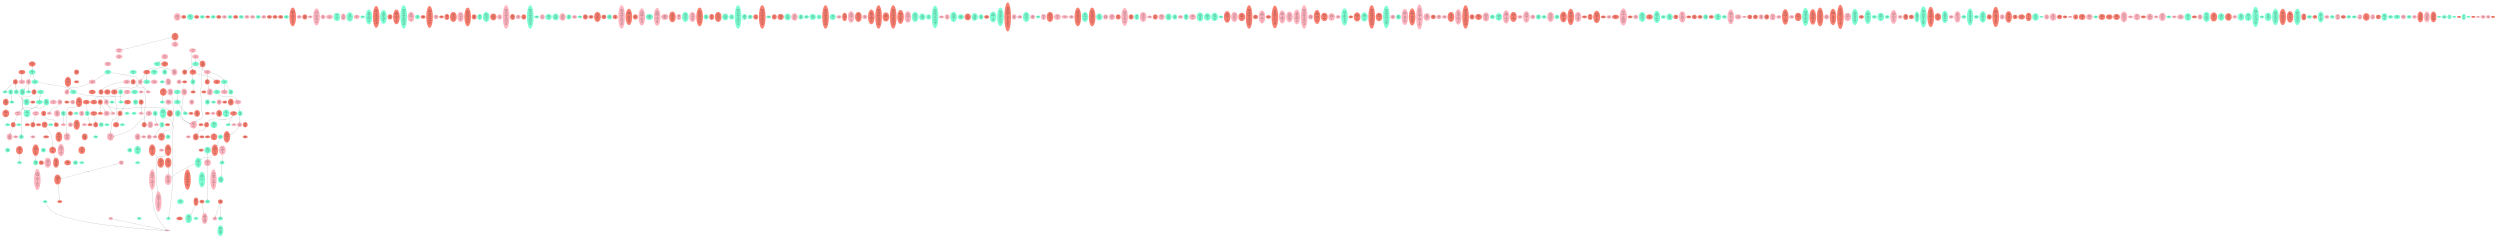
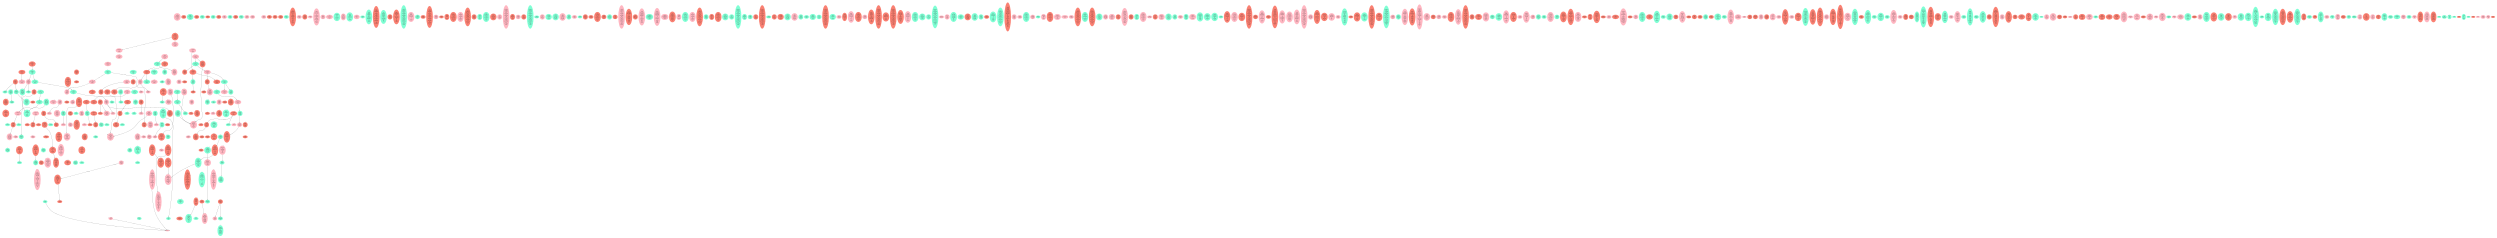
(258, 17) -> none
